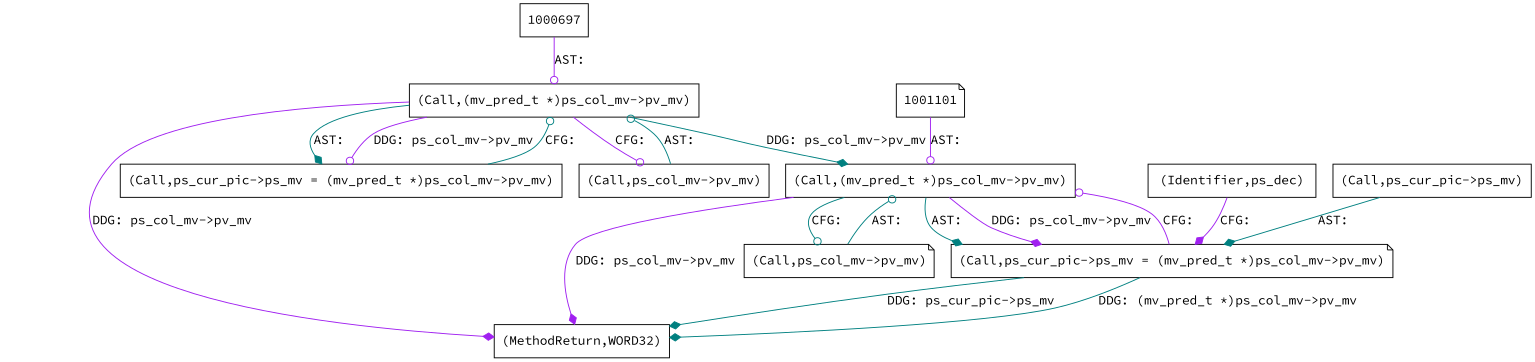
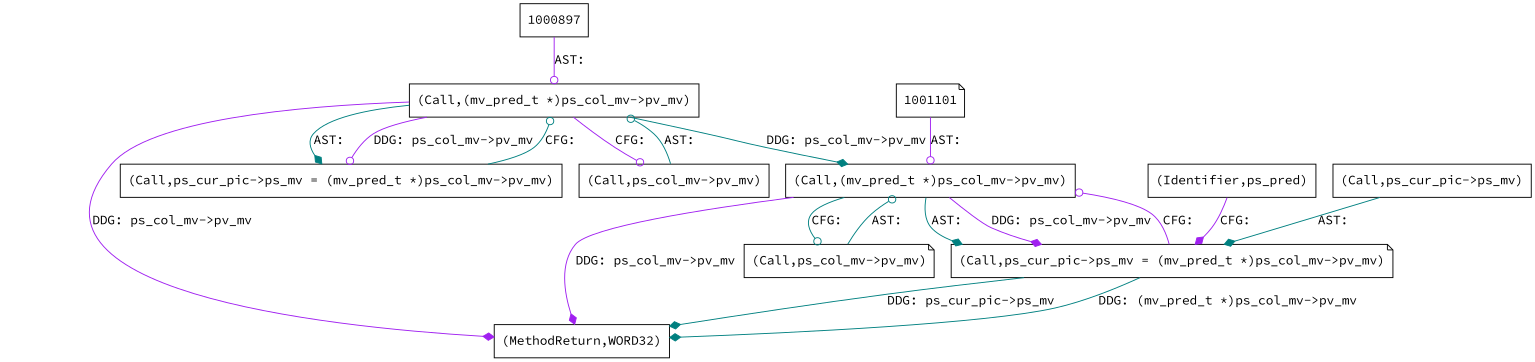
(554, 20) -> (554, 20)
(1232, 181) -> (1232, 181)
